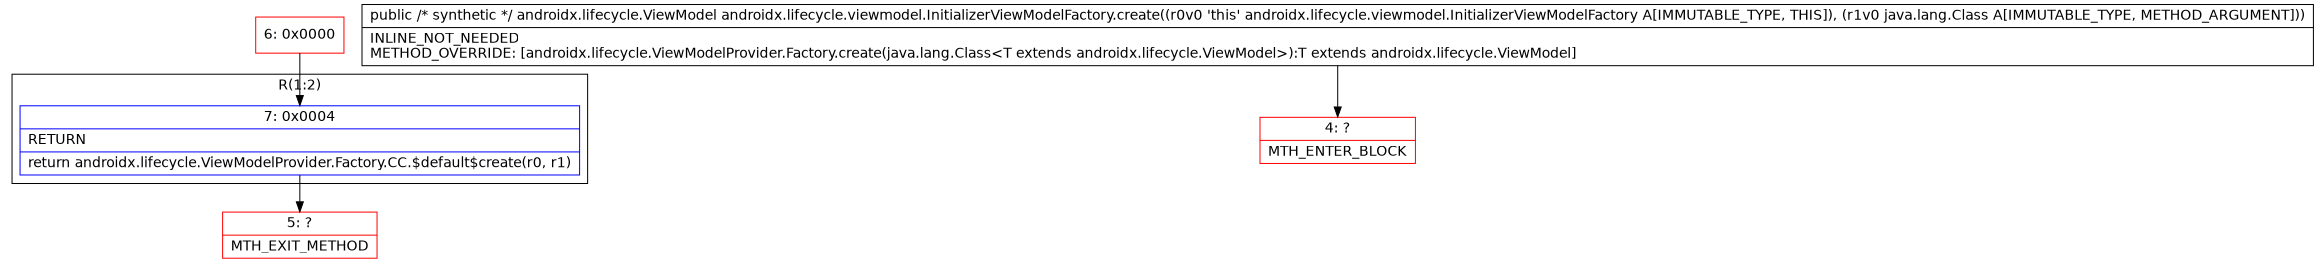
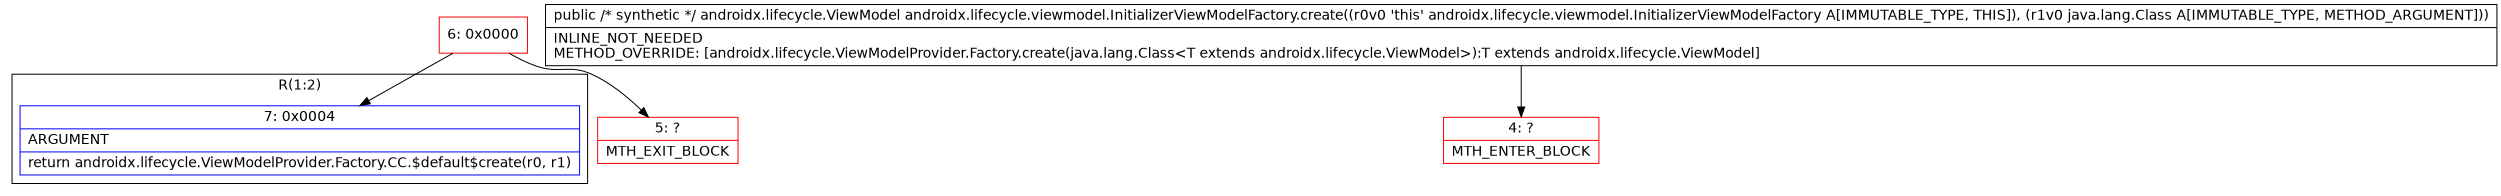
(57, 140) -> (69, 140)
(300, 190) -> (594, 75)
(300, 246) -> (668, 151)
